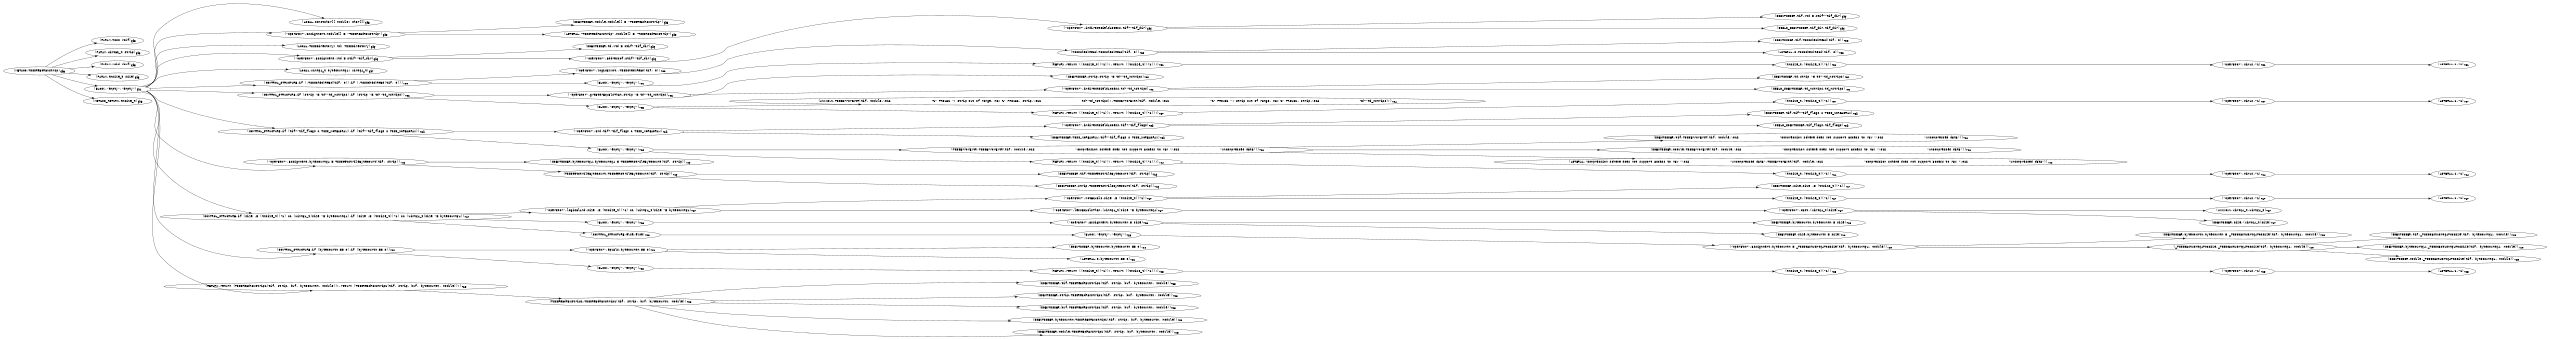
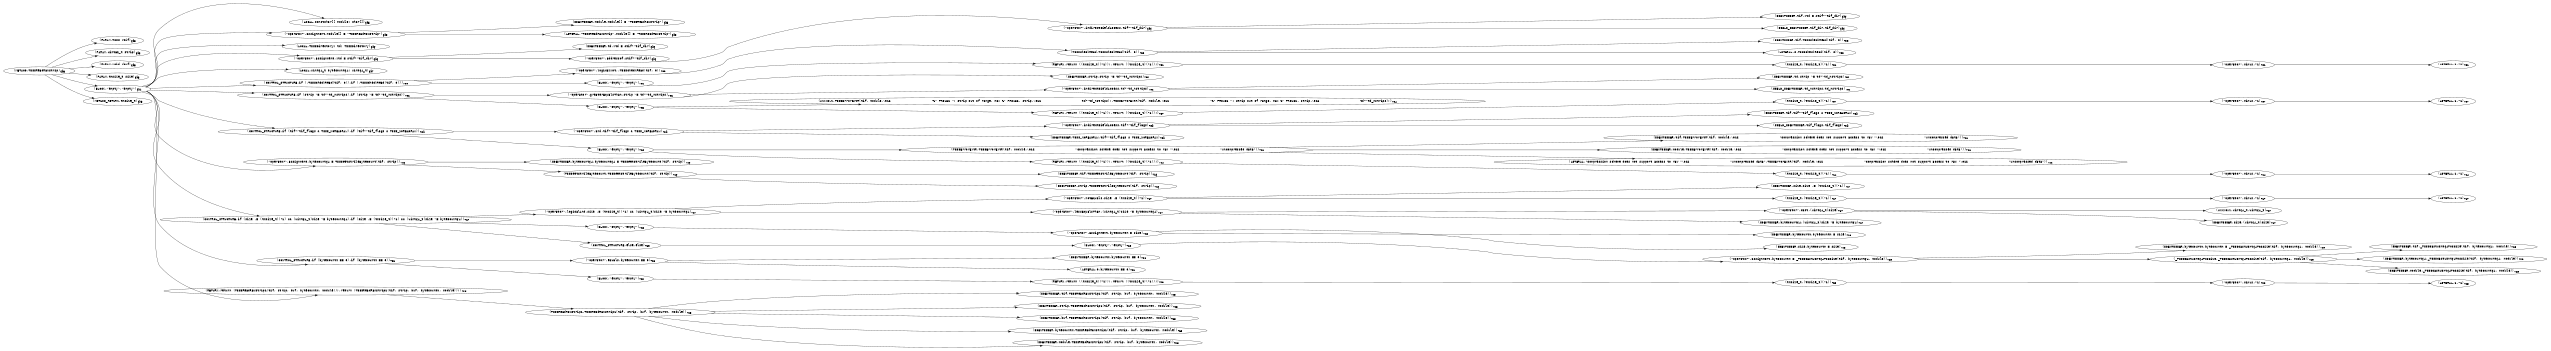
none -> (1811, 223)
